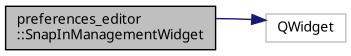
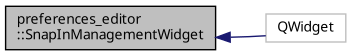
(234, 19) -> (248, 37)
